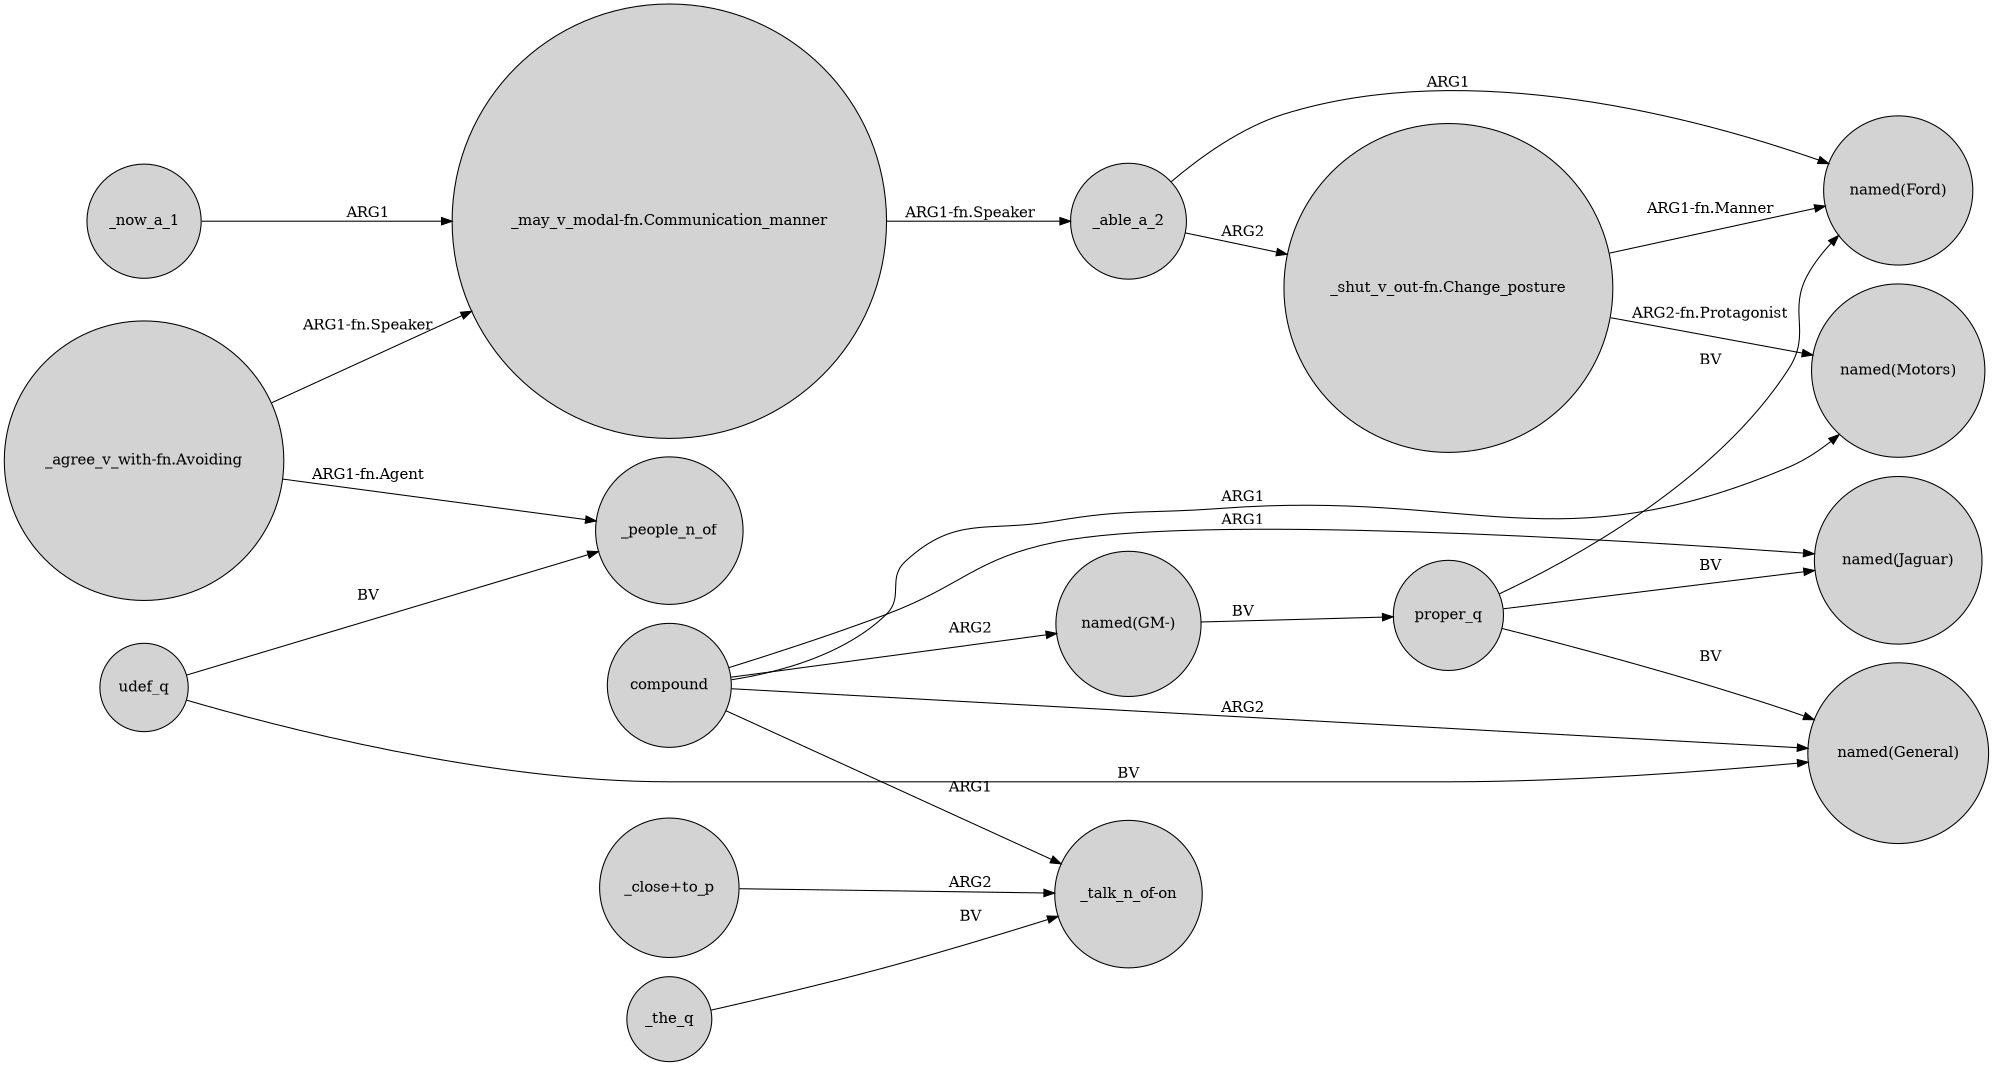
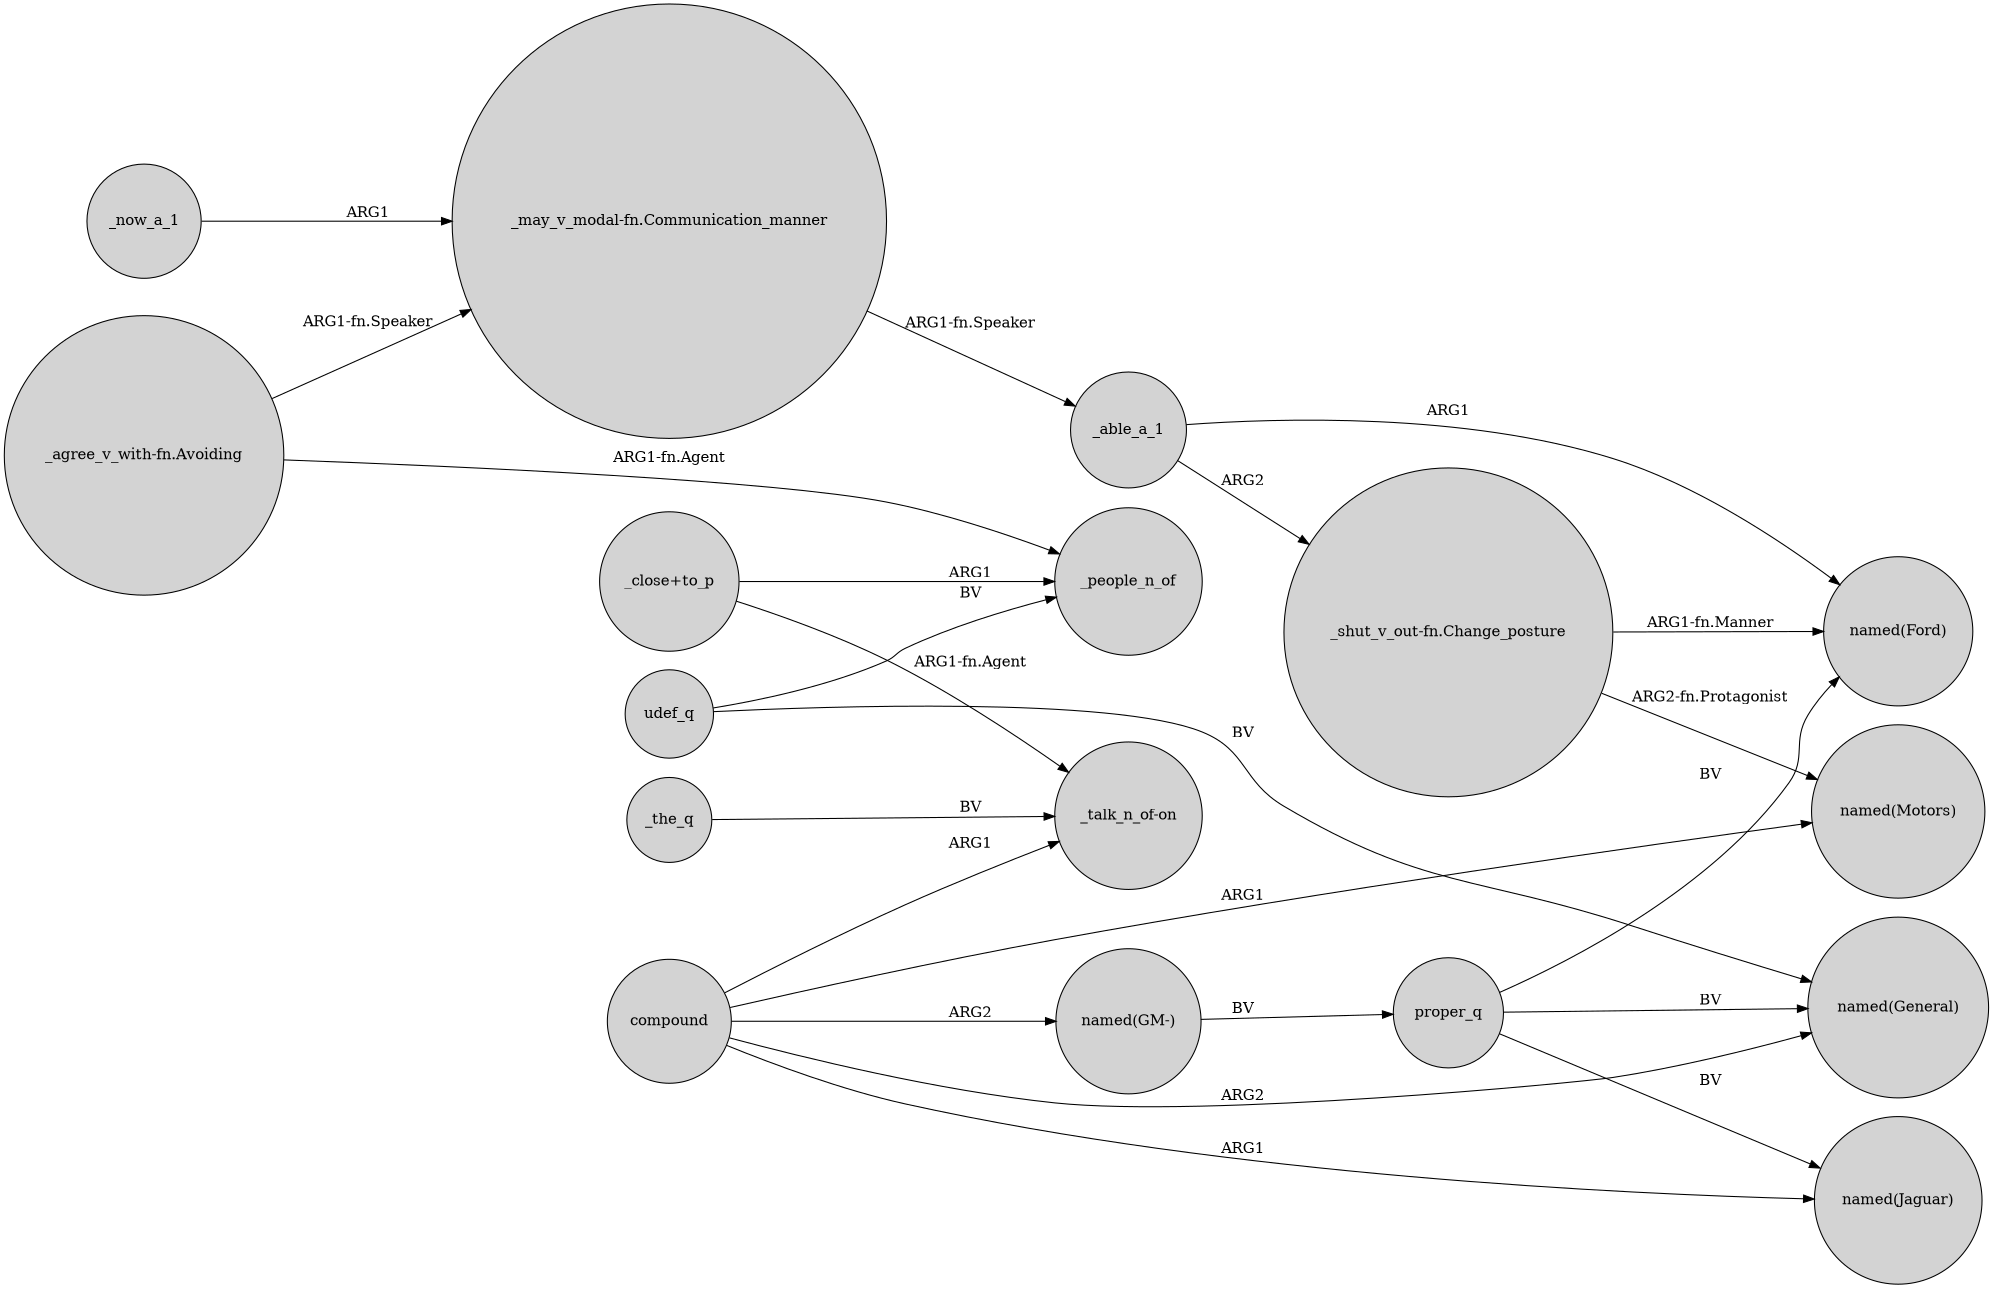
(1128, 221) -> (1128, 430)
none -> (892, 581)
(971, 883) -> (971, 663)
